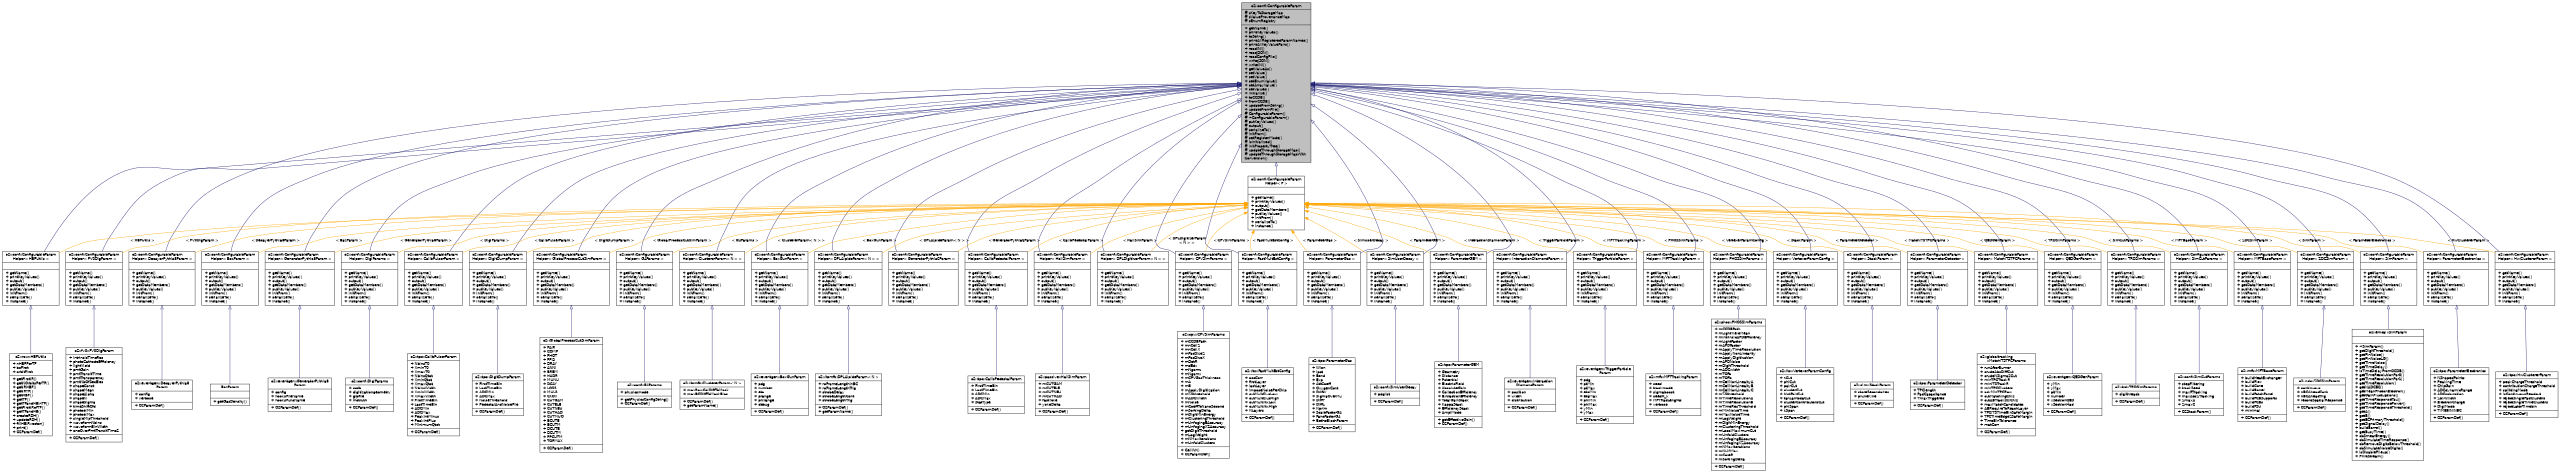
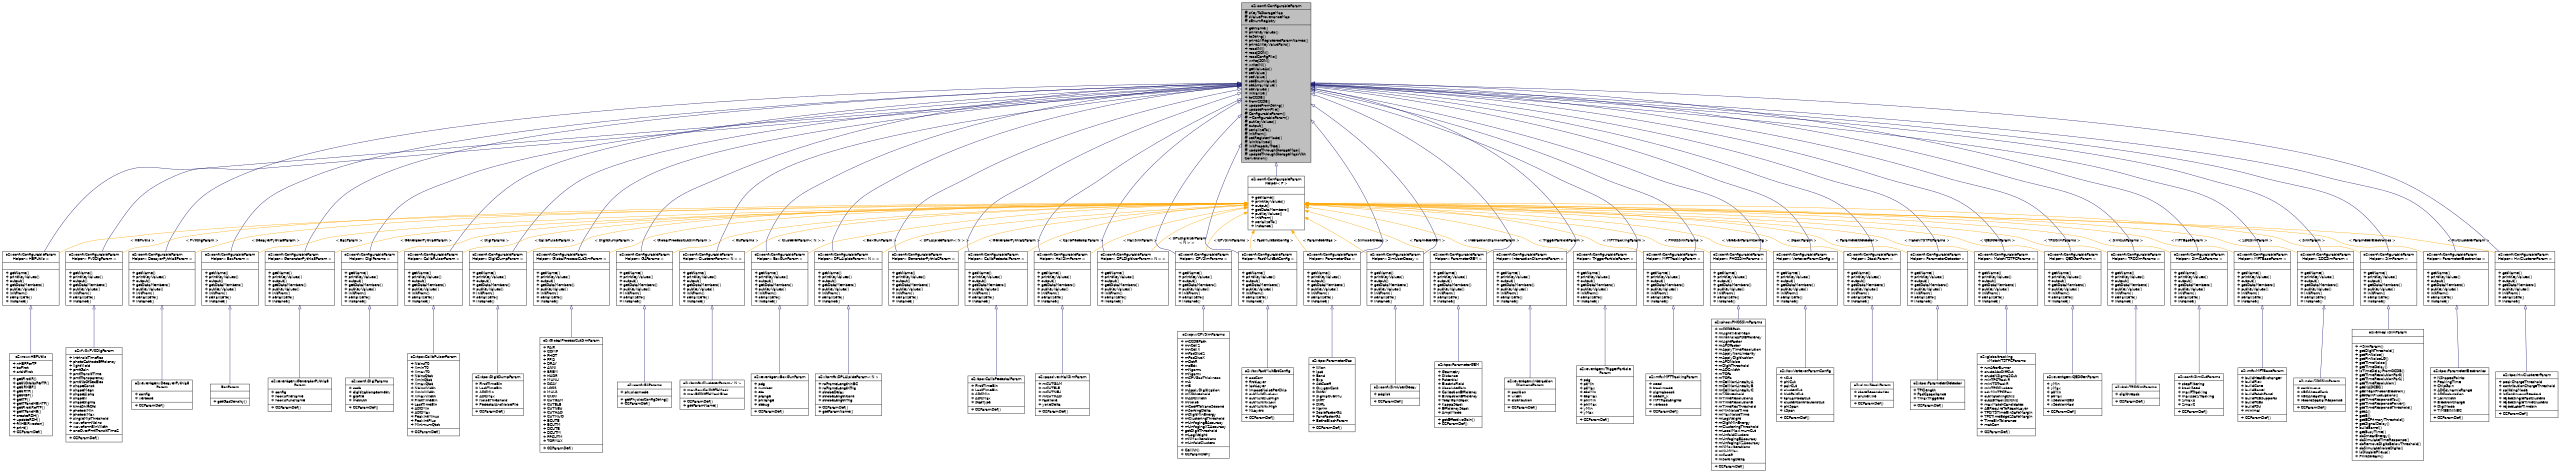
(2056, 396) -> (2054, 396)
(2194, 412) -> (2193, 412)
